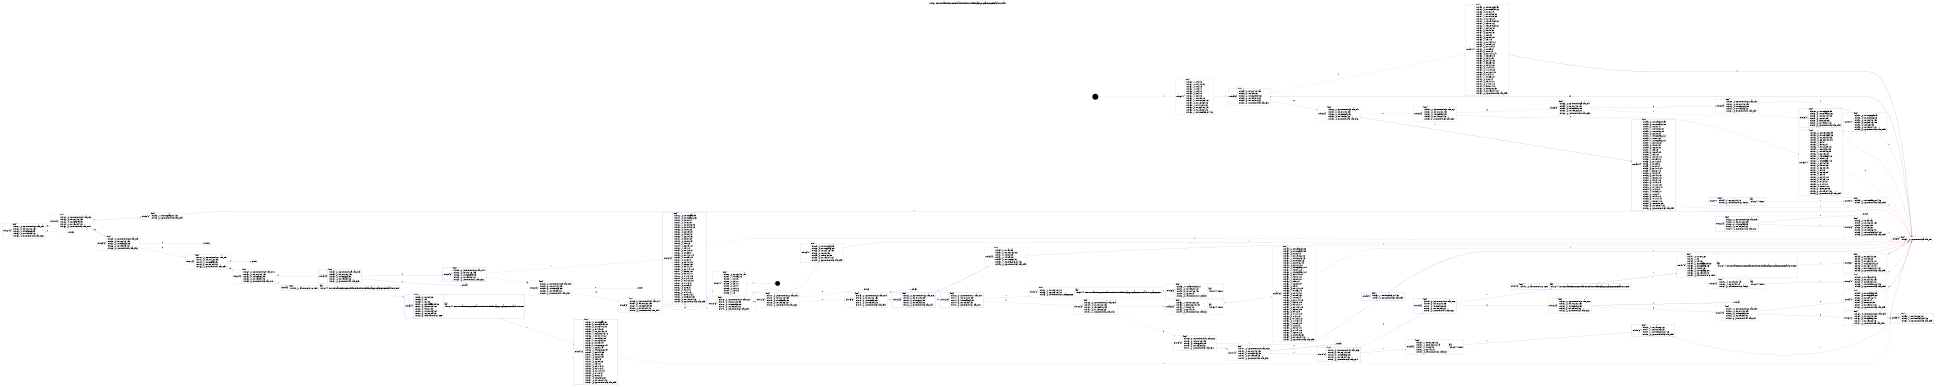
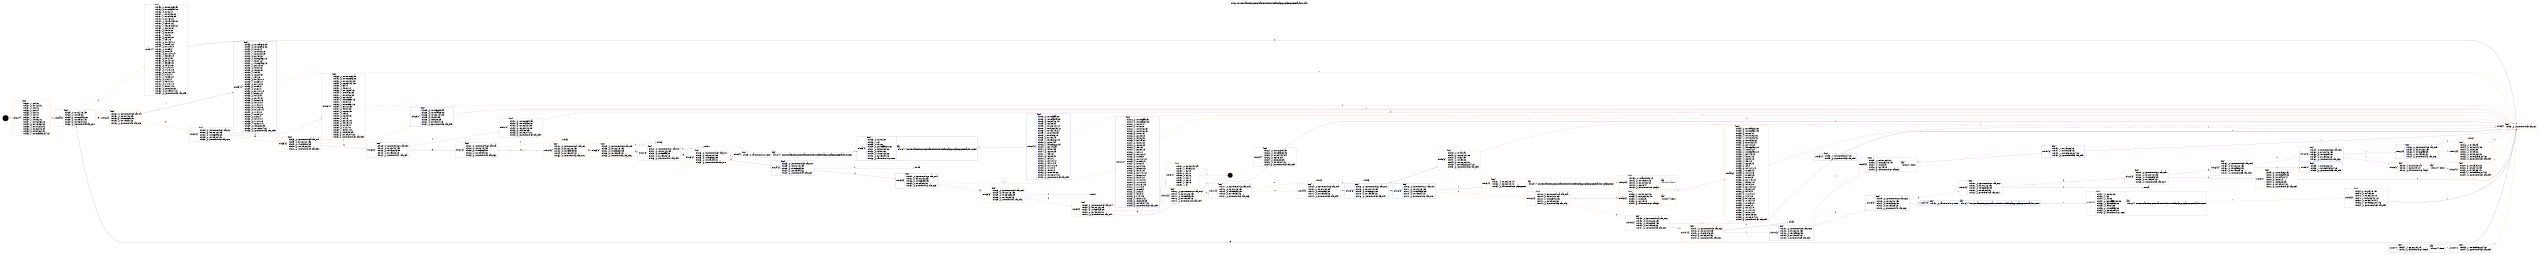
none -> (432, 150)
none -> (2321, 154)
(162, 217) -> none
